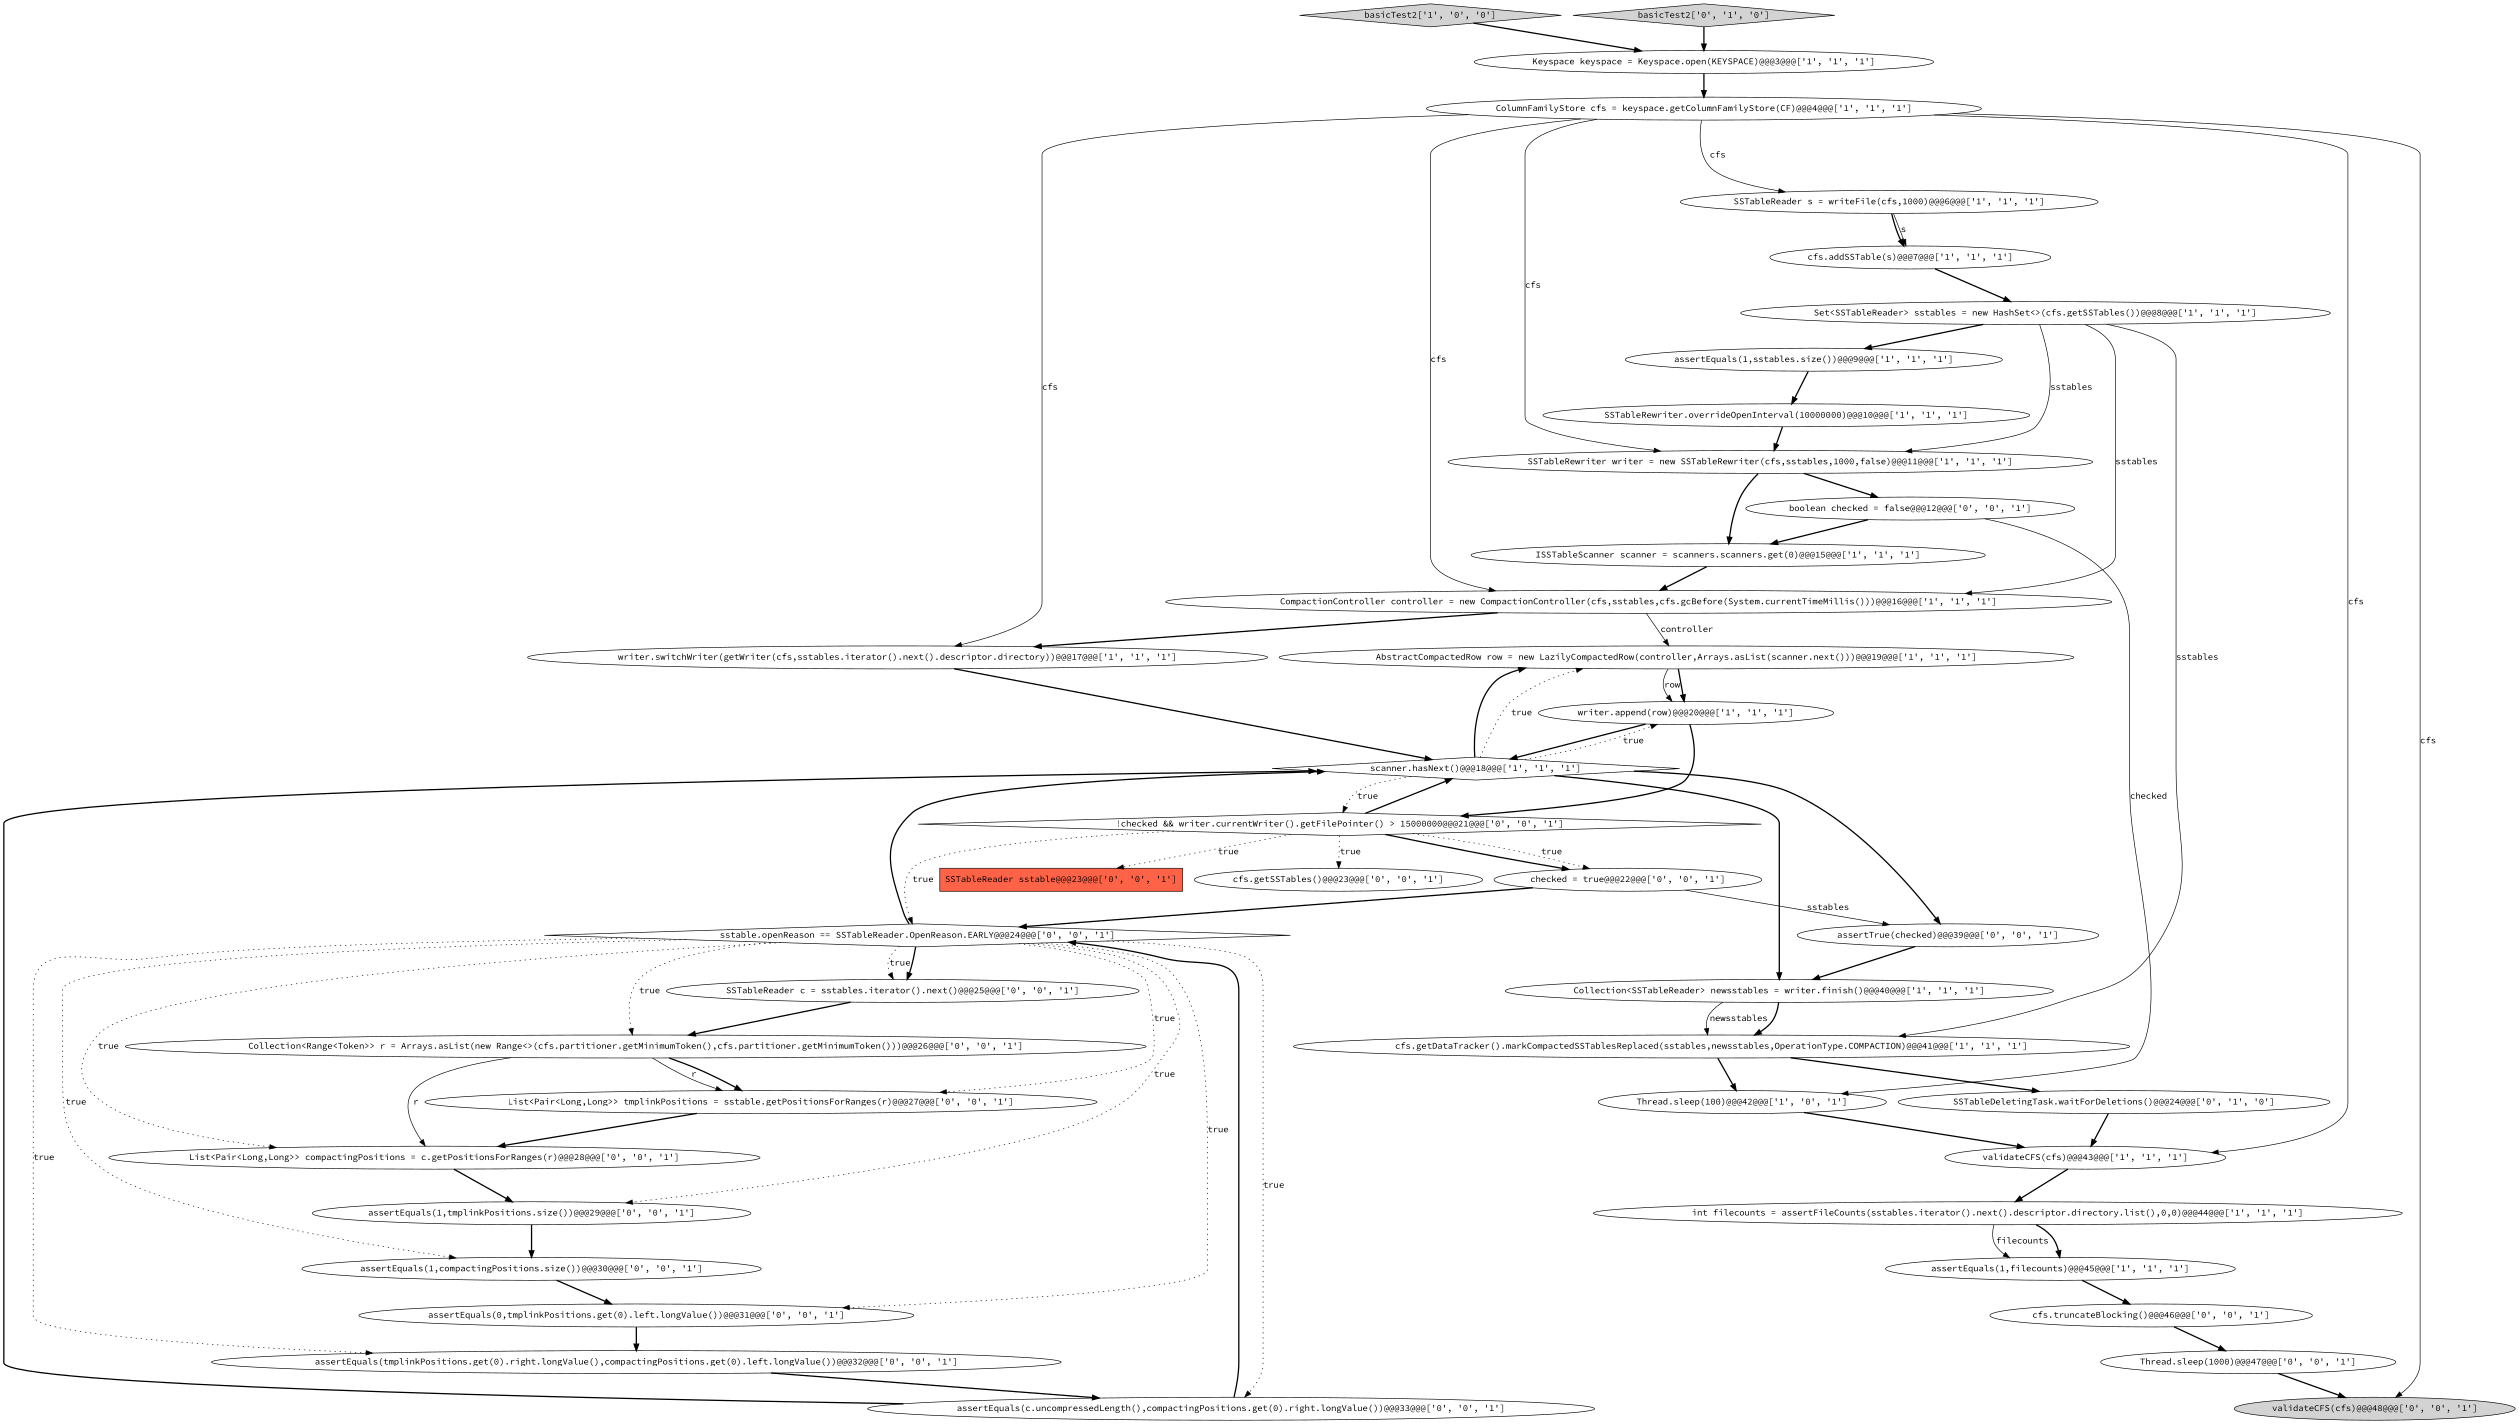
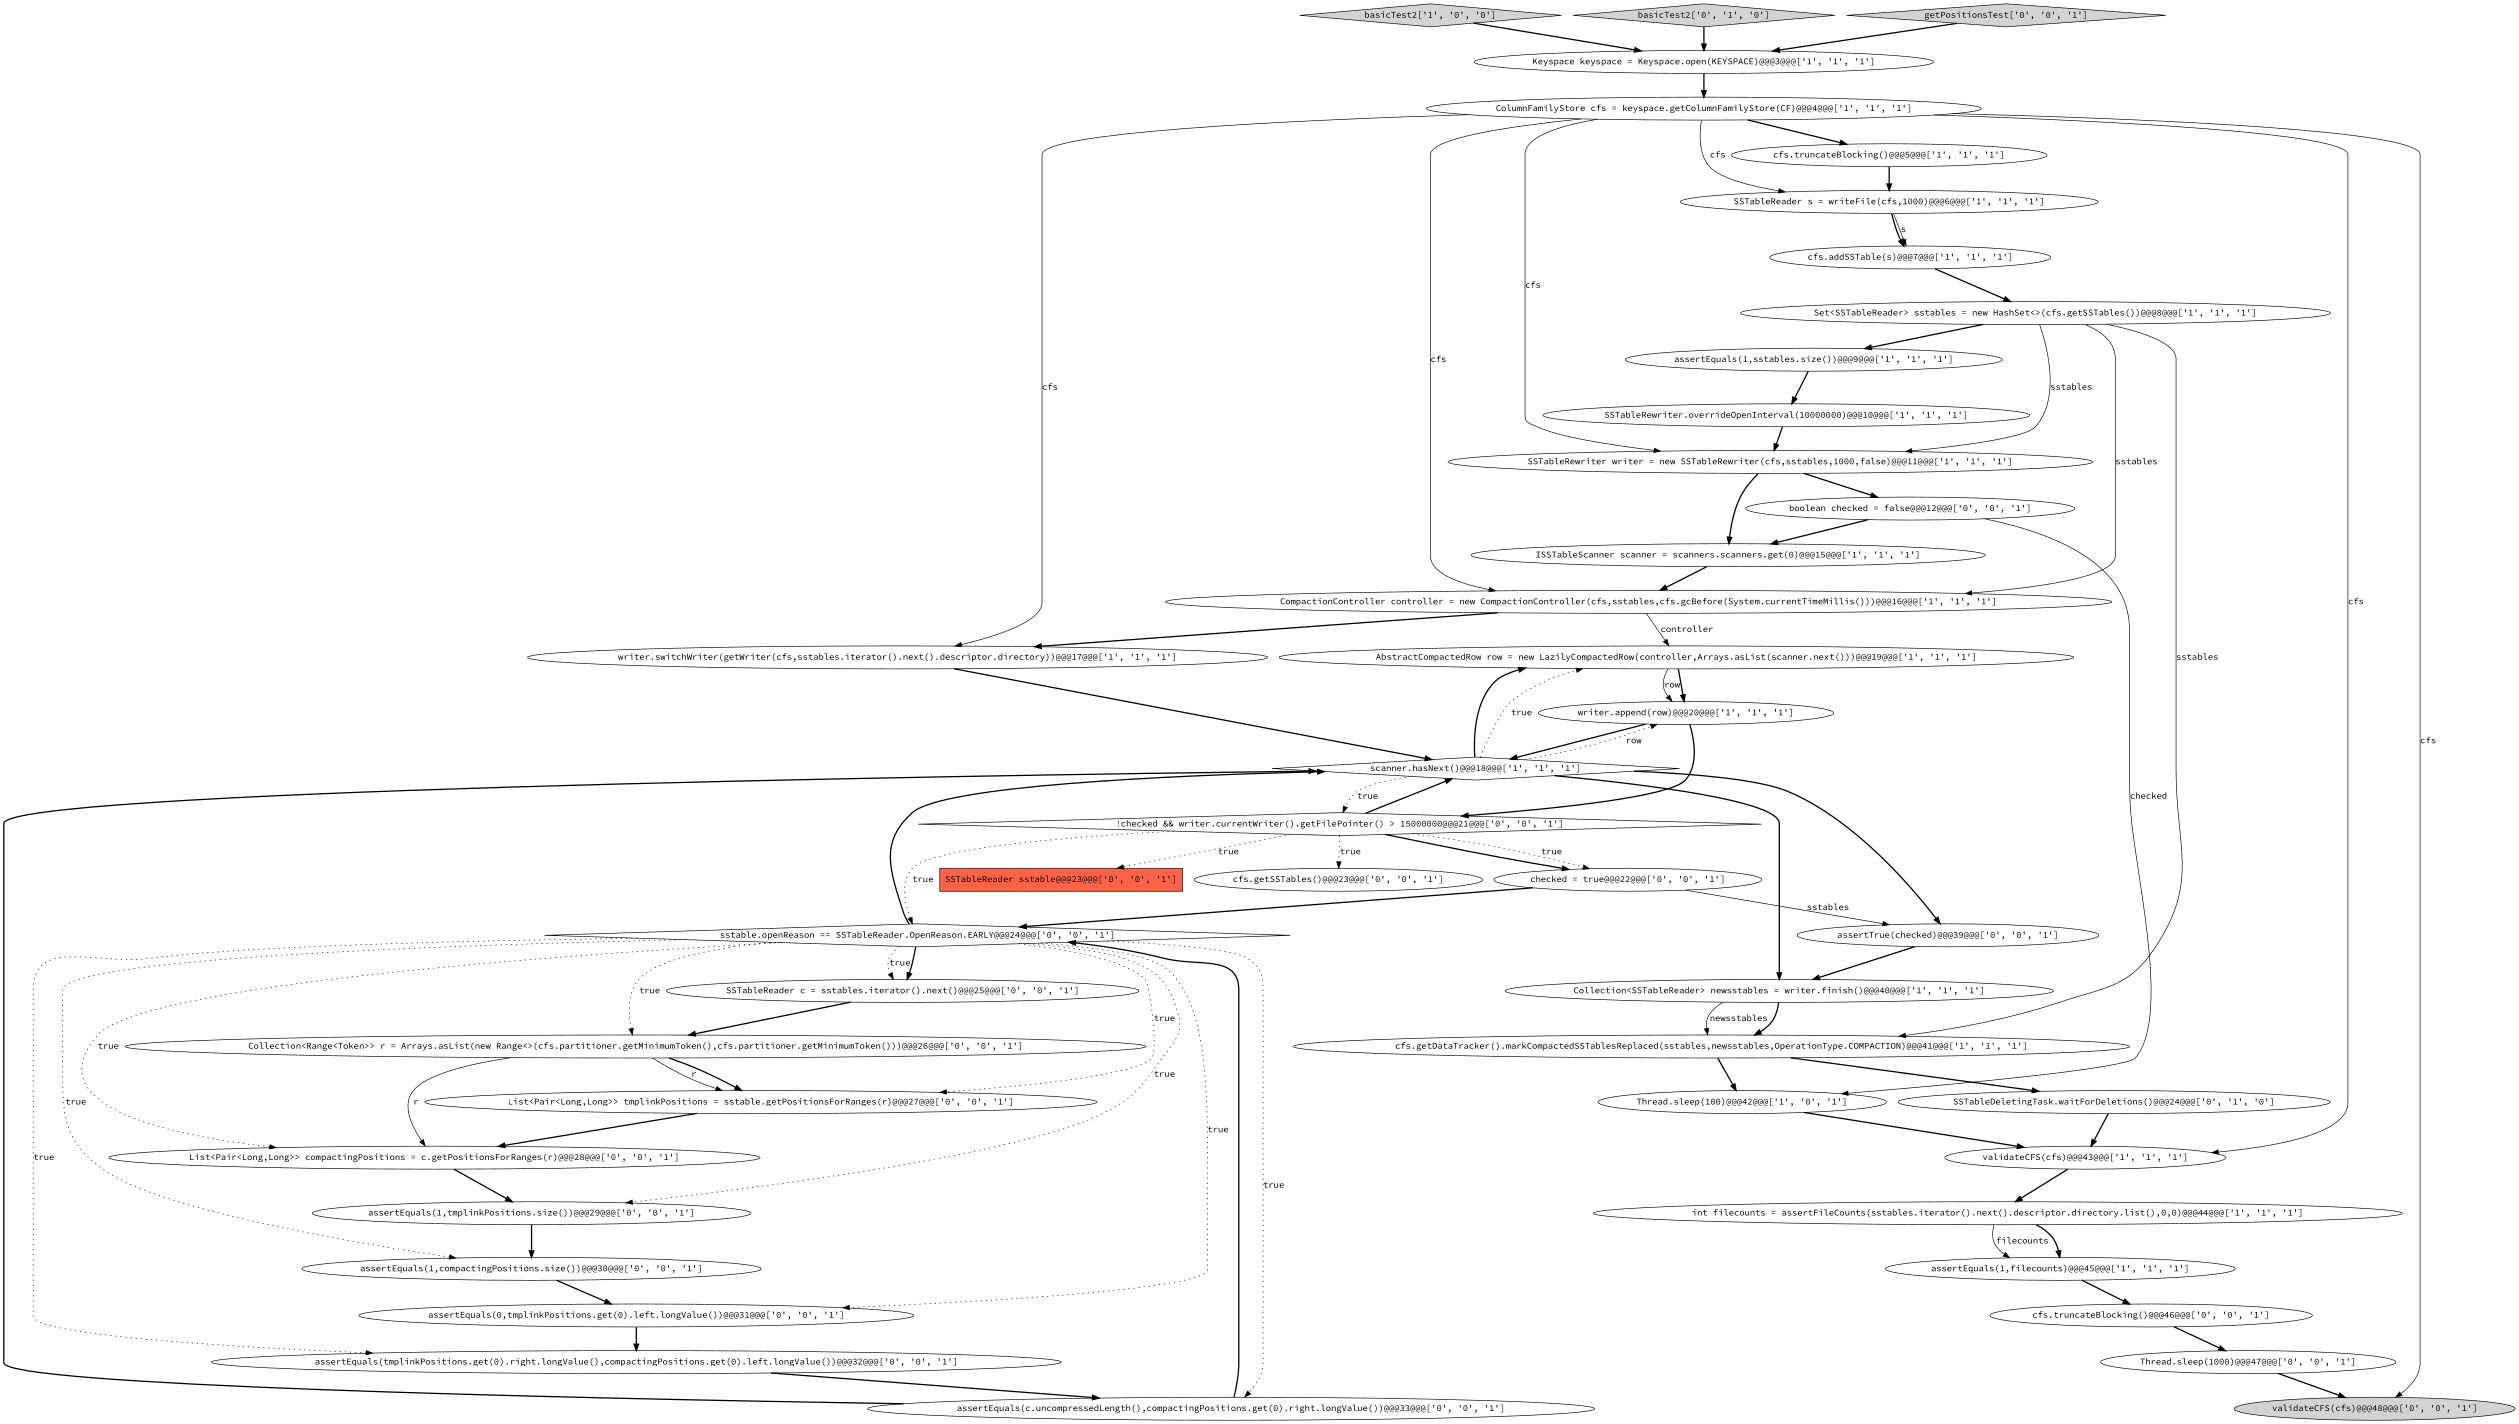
none -> (2006, 15)
none -> (1889, 155)
(1634, 741) -> (1634, 741)
